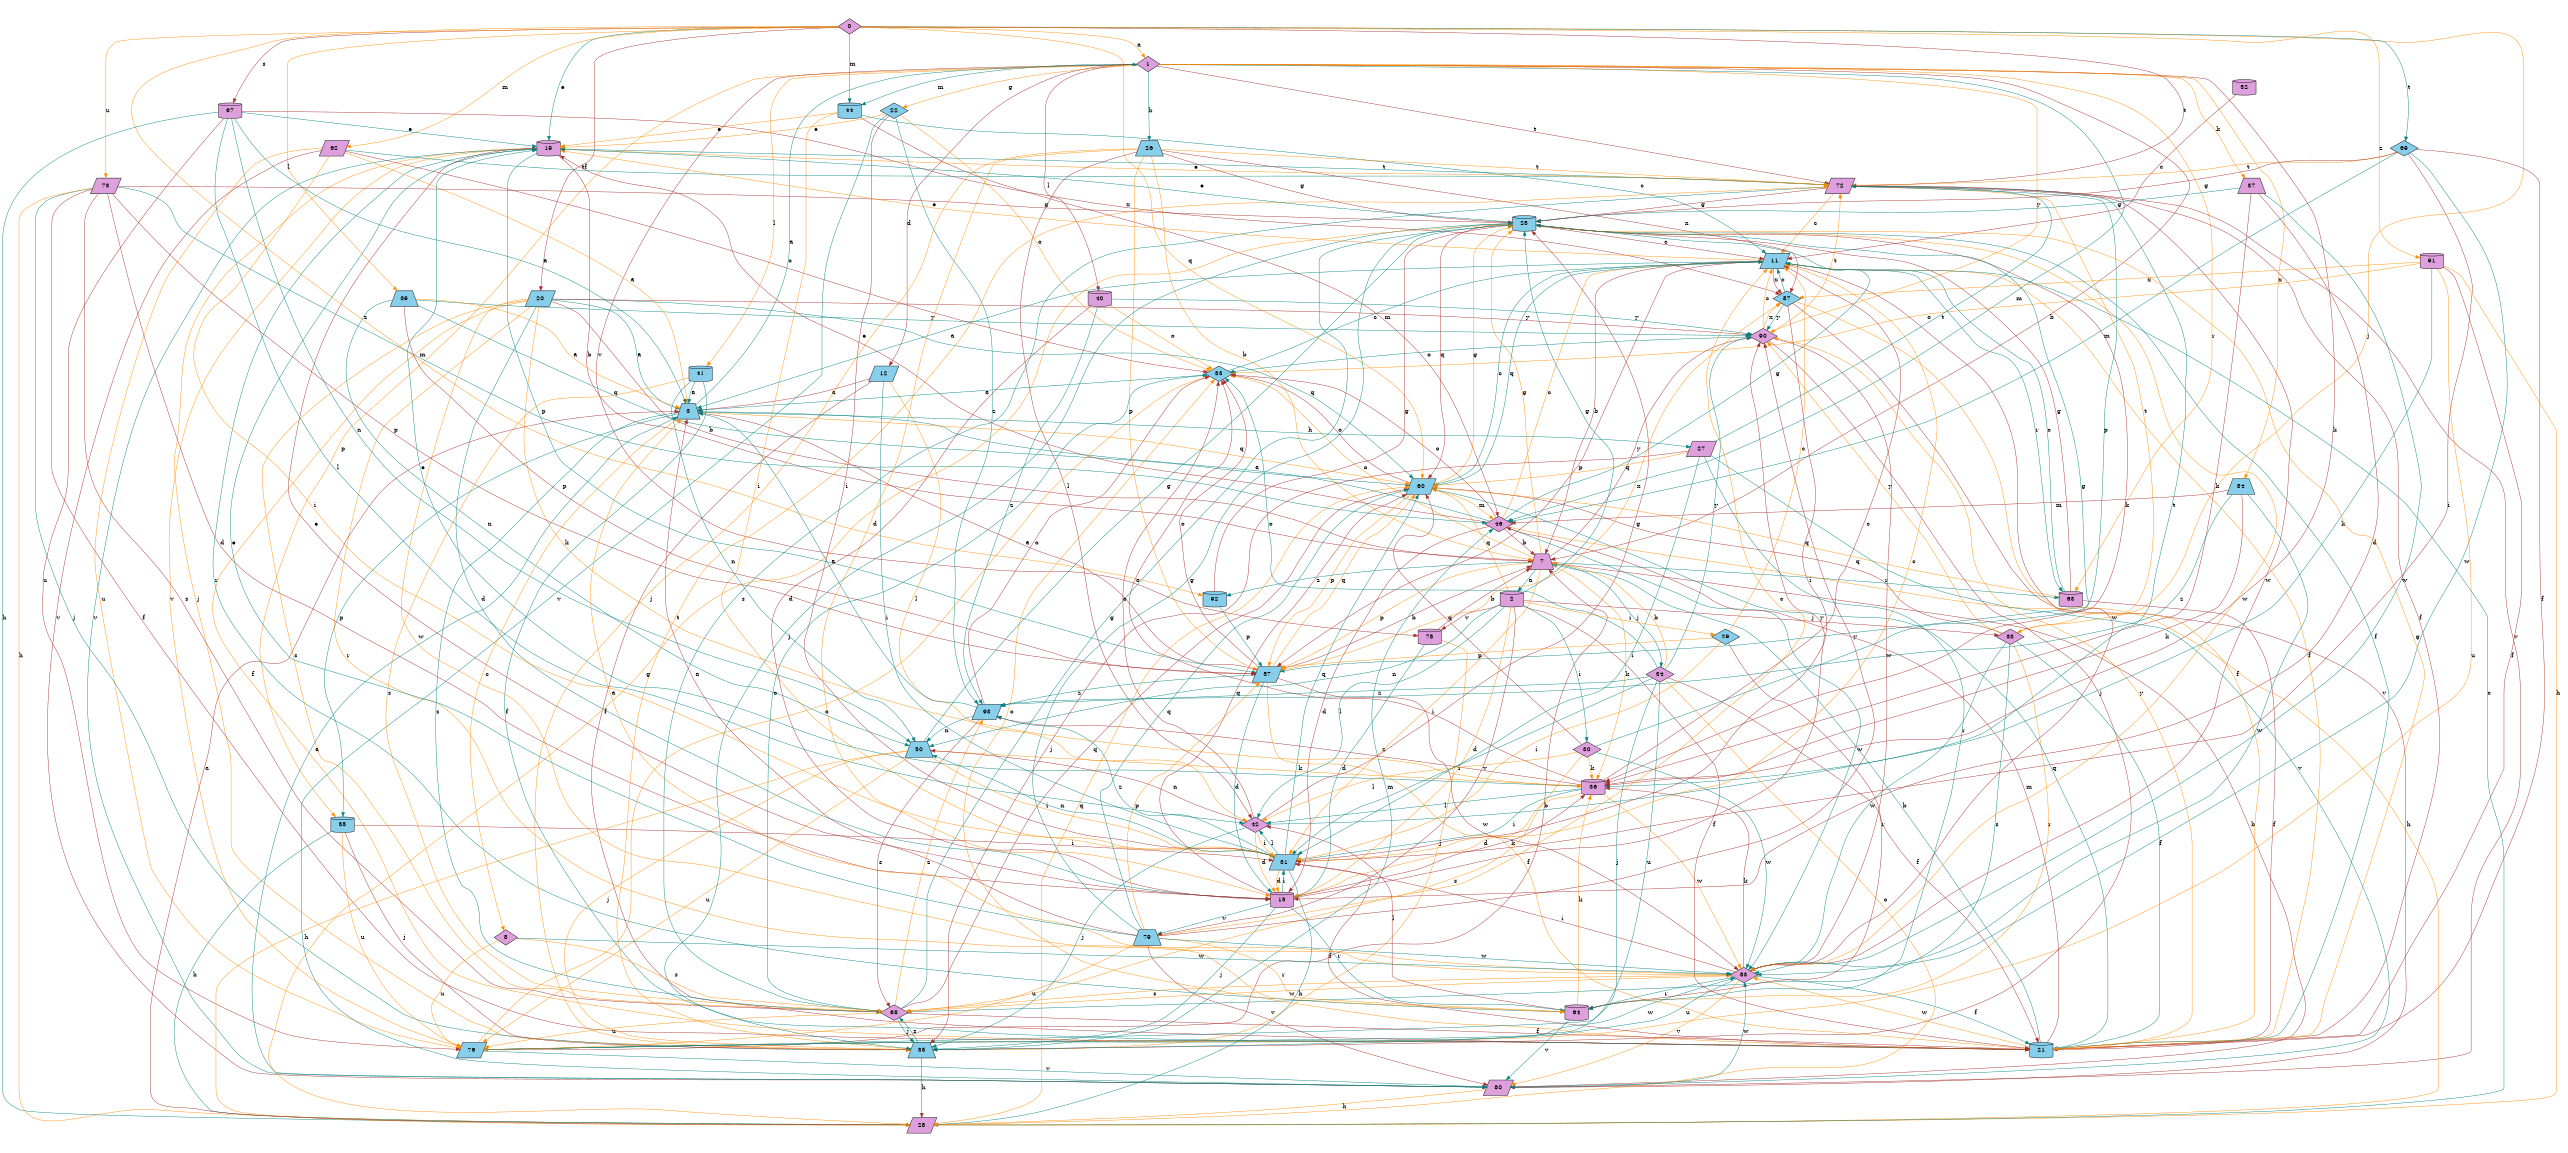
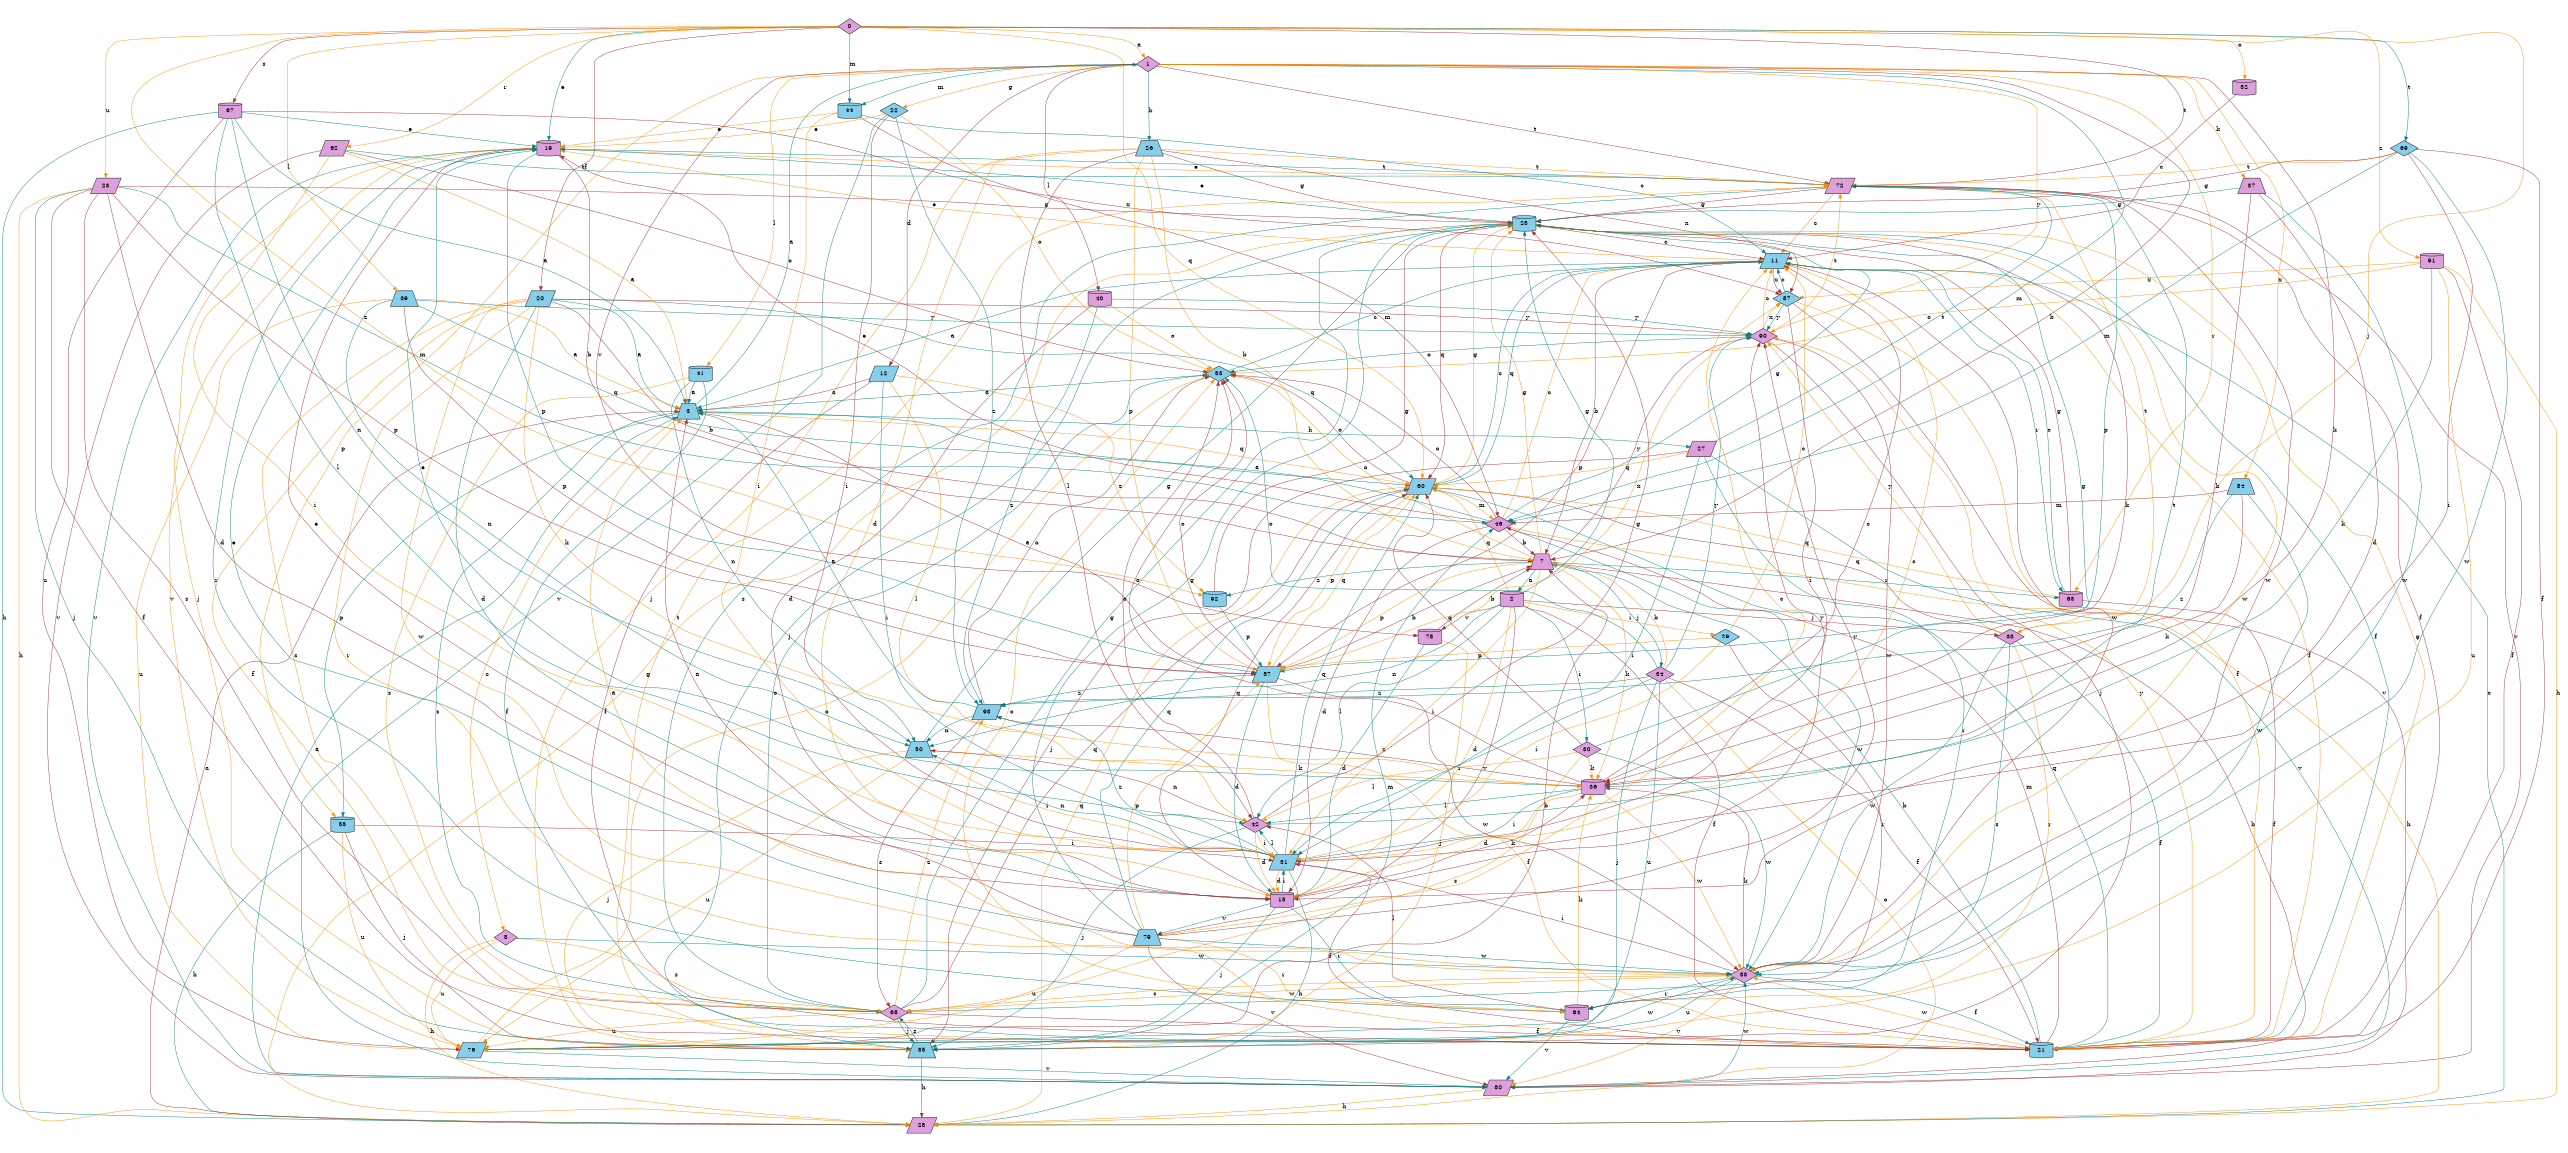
none -> (1565, 30)
(505, 87) -> (505, 87)
(106, 186) -> (106, 186)
none -> (1102, 431)
(108, 645) -> (140, 707)
(216, 1022) -> (594, 1094)
